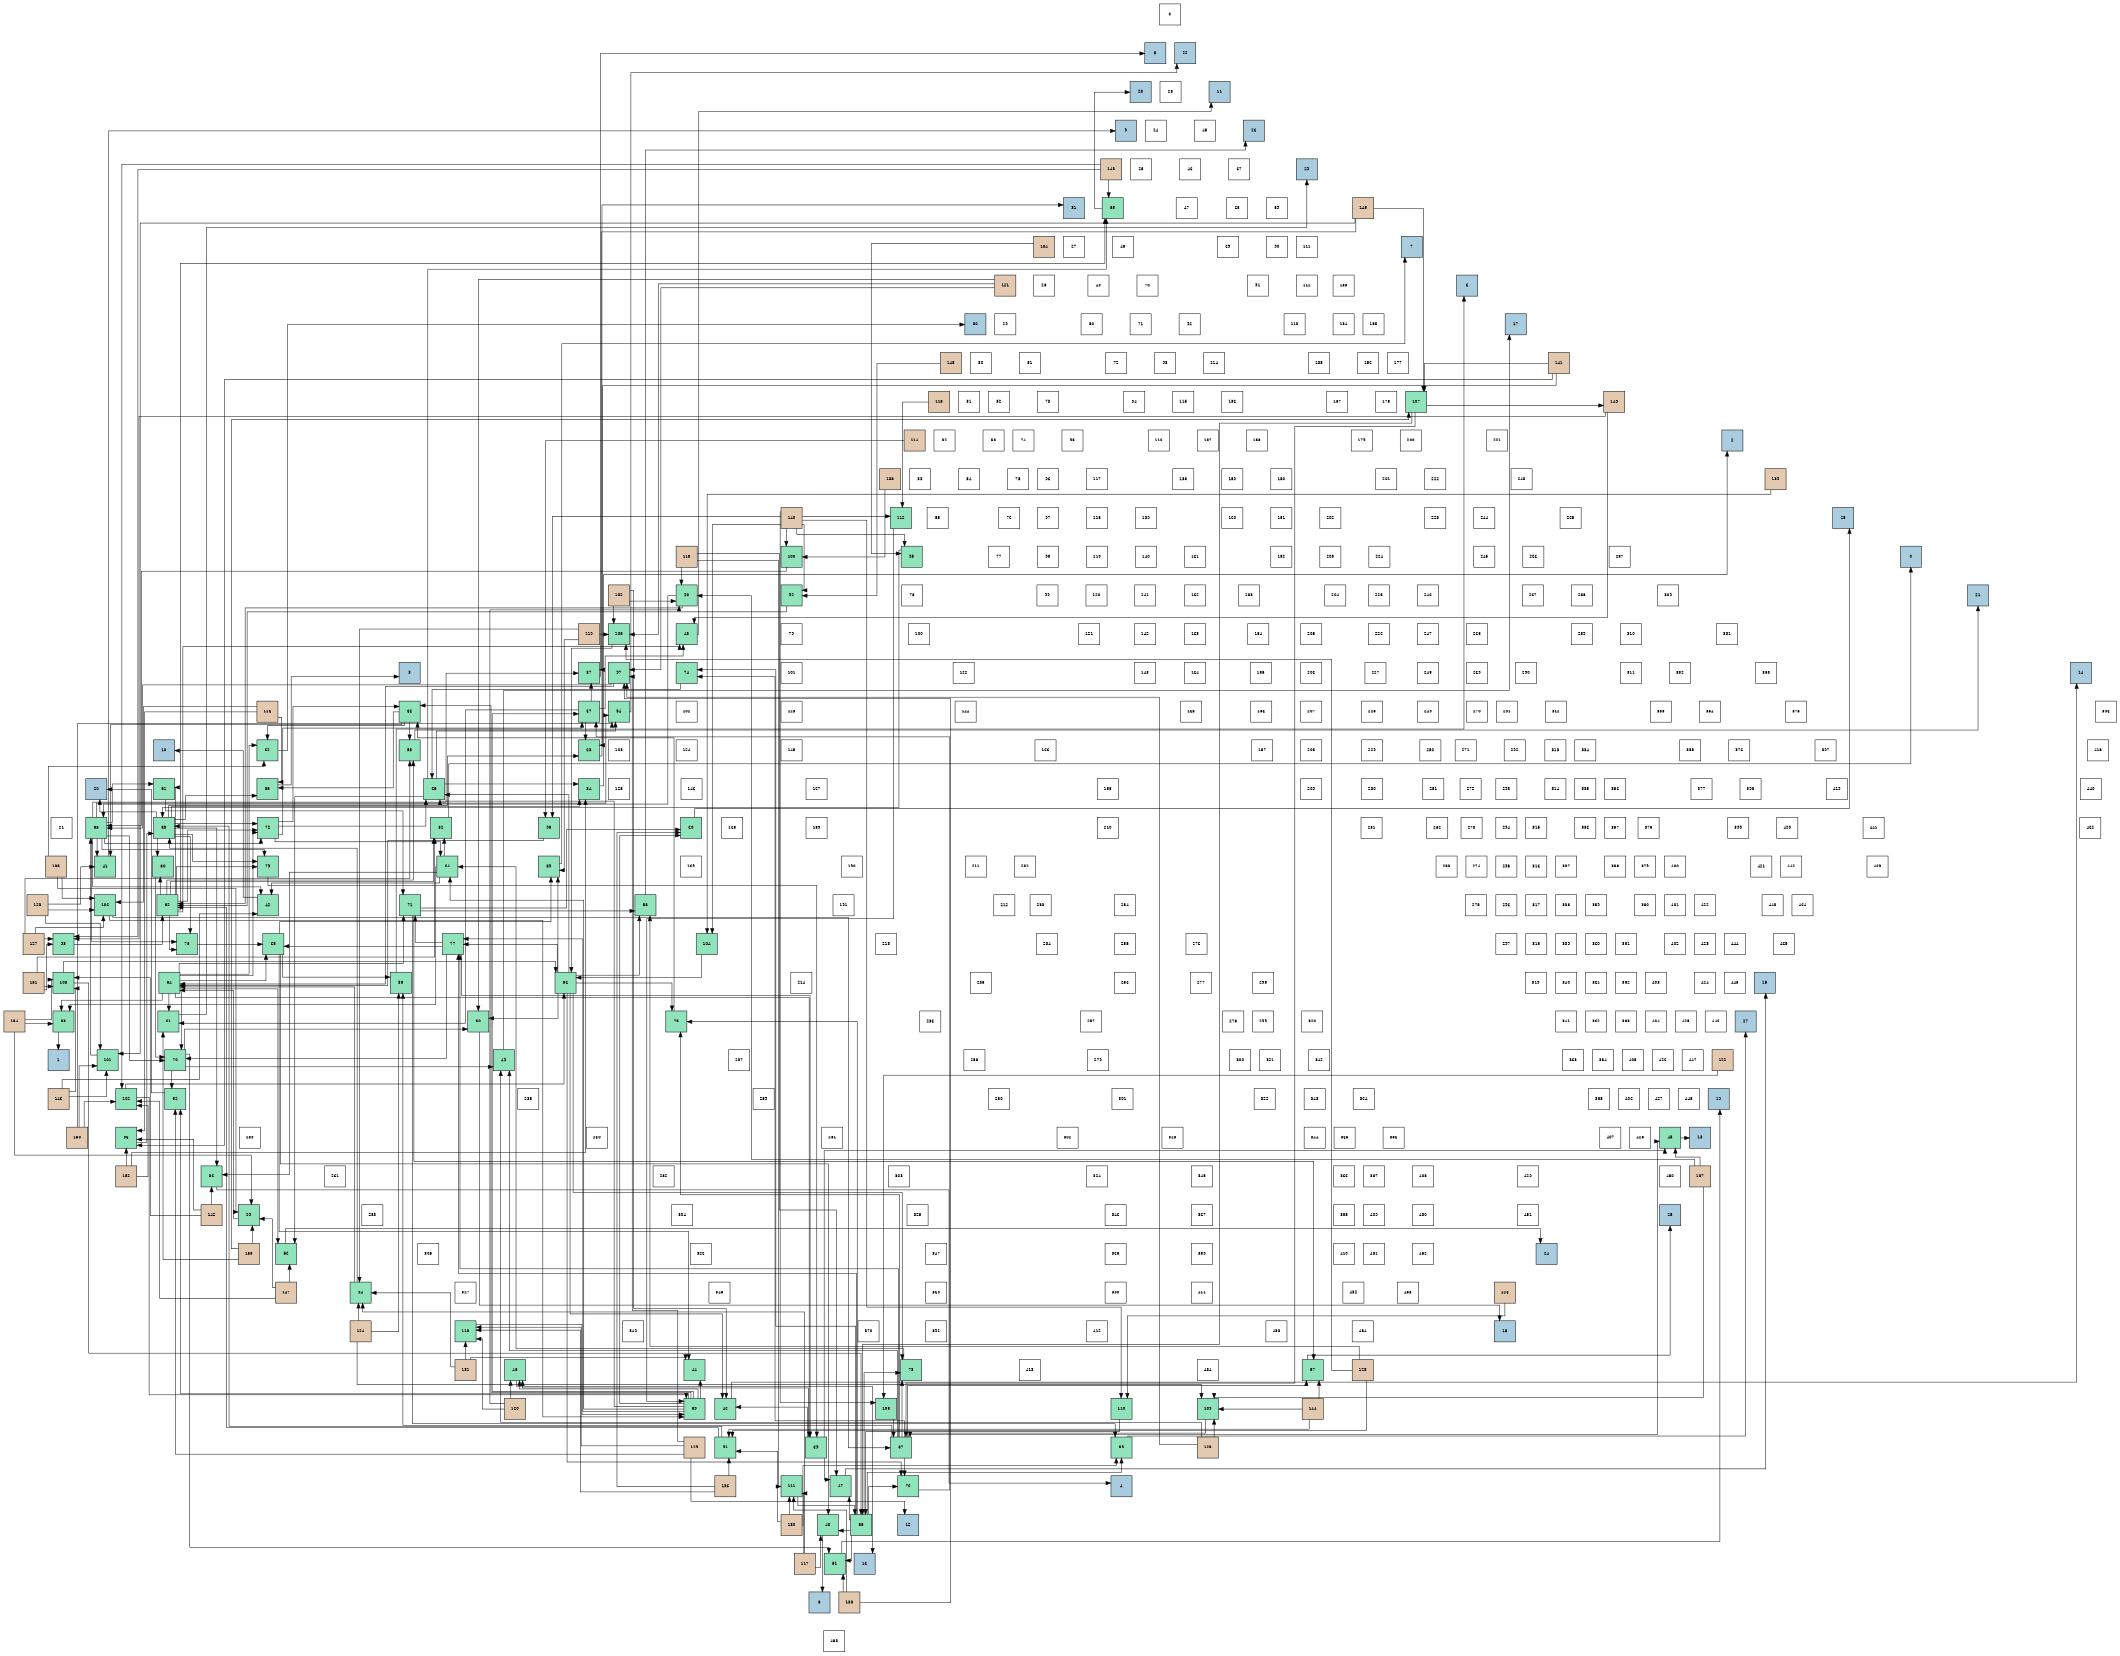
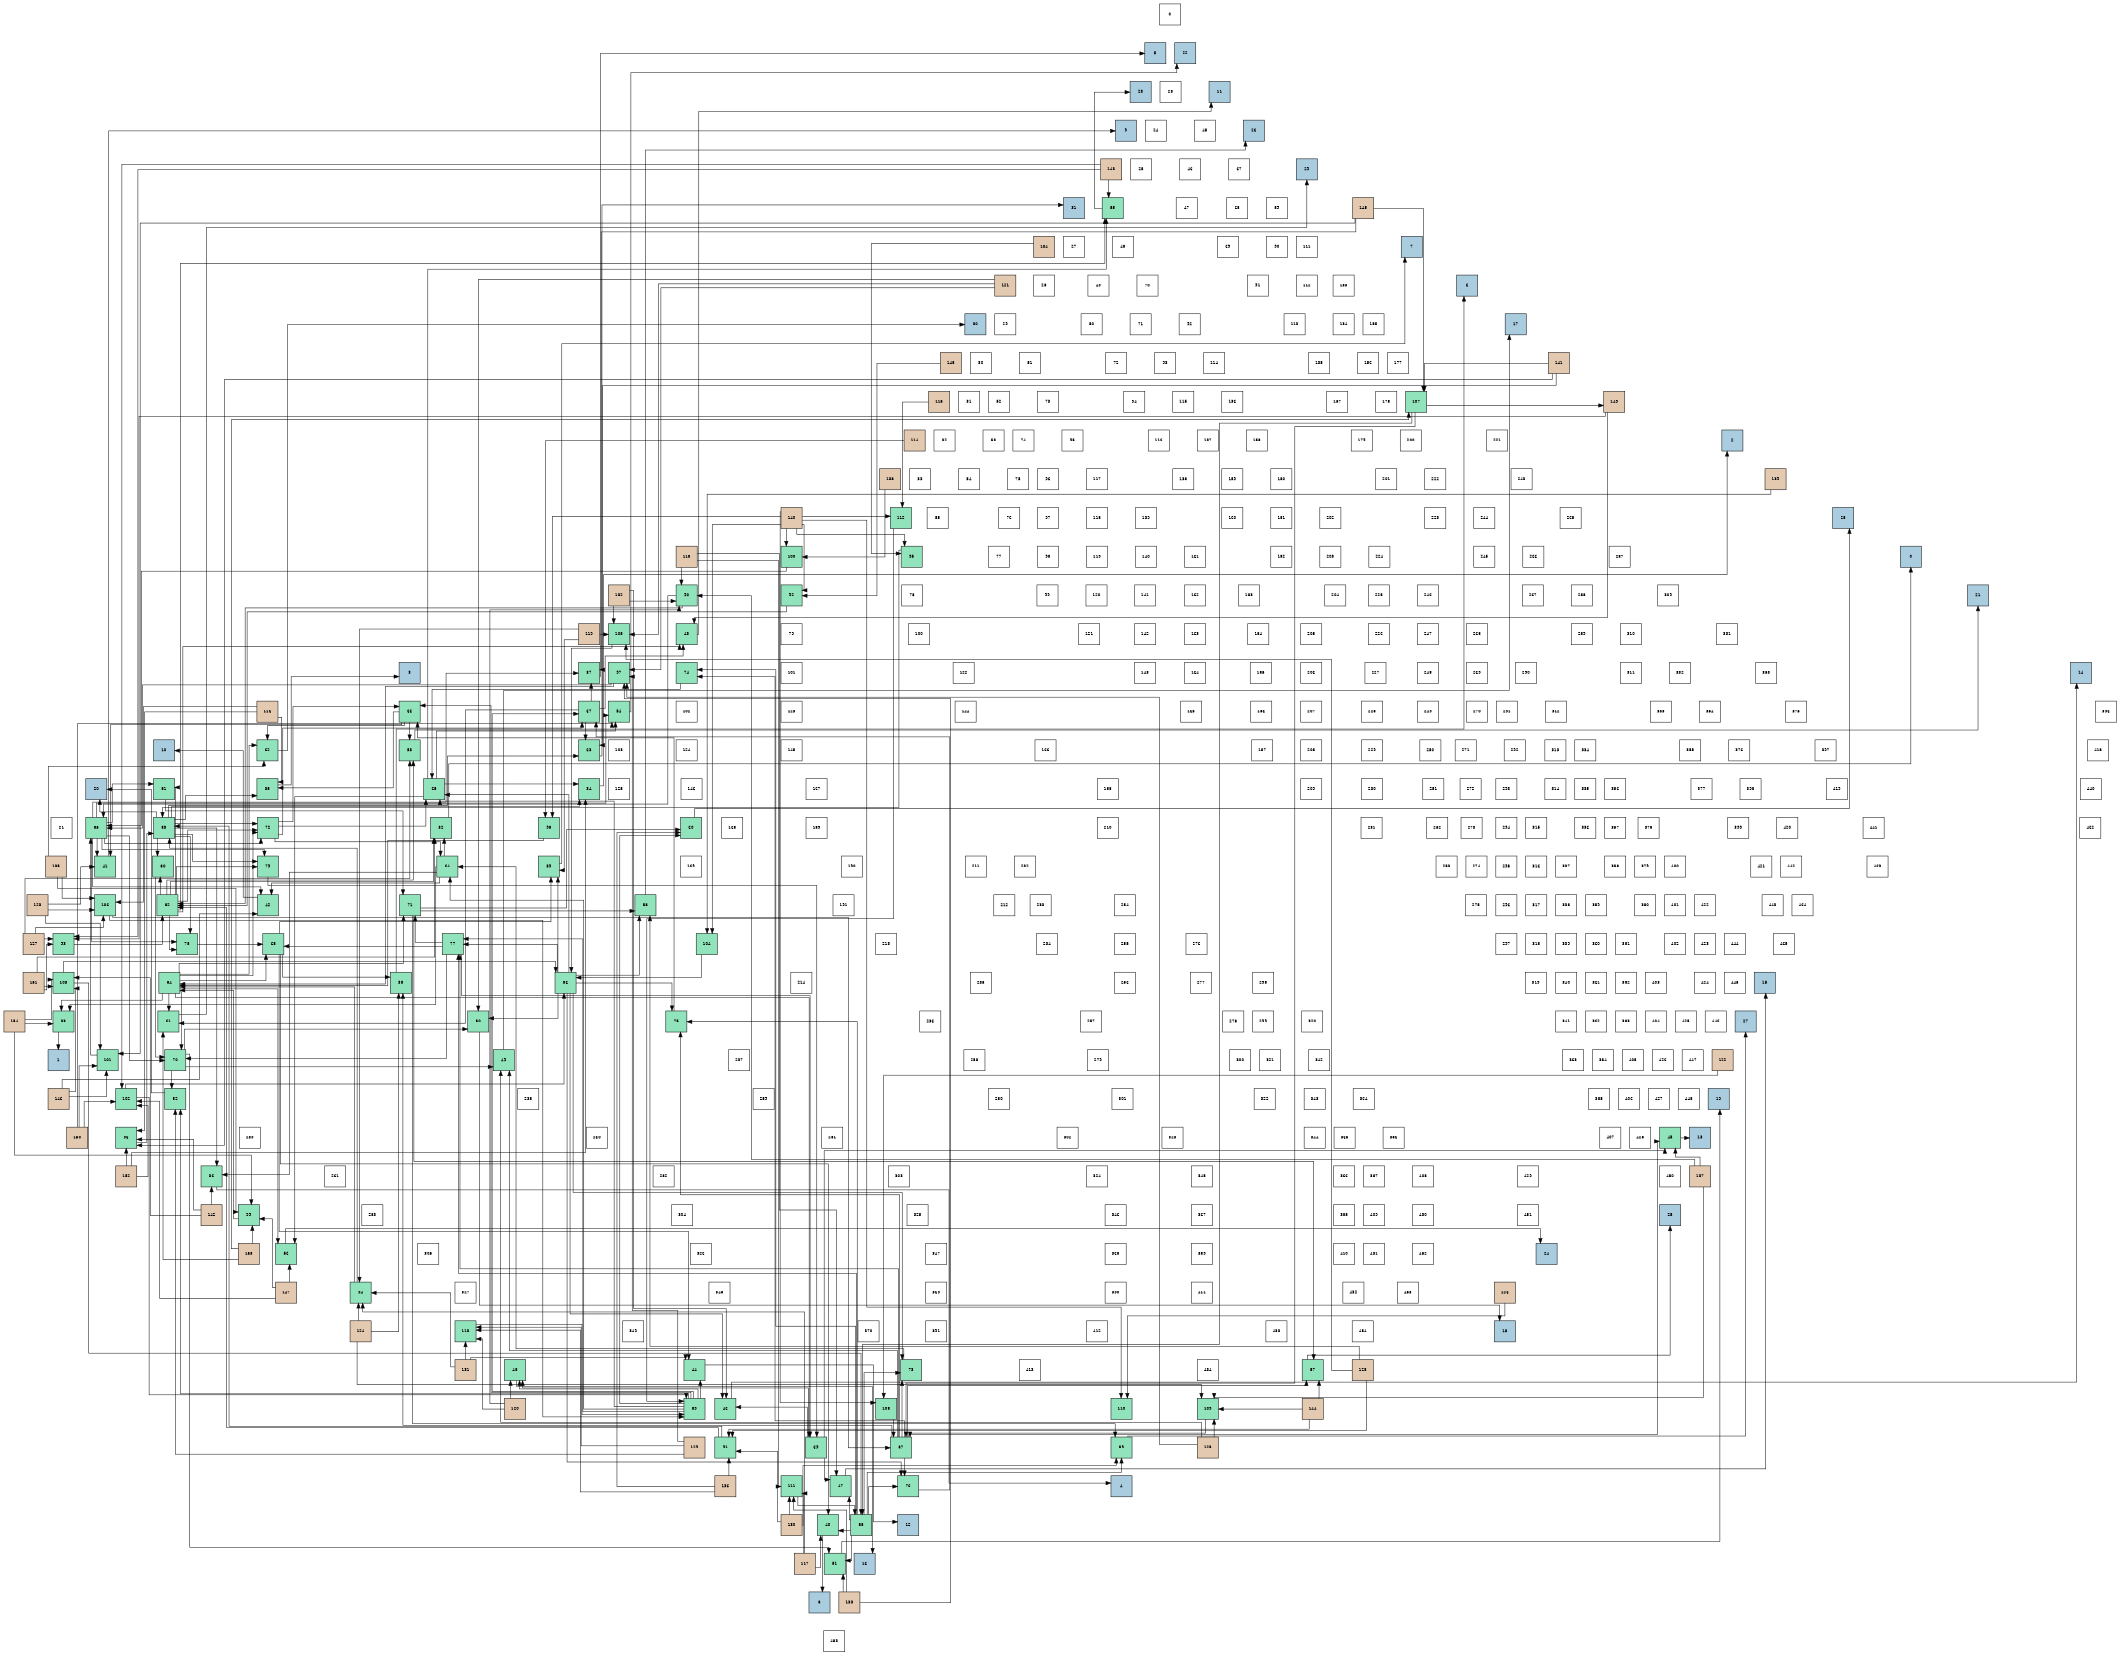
(960, 1432) -> none
(774, 1501) -> (869, 1365)
